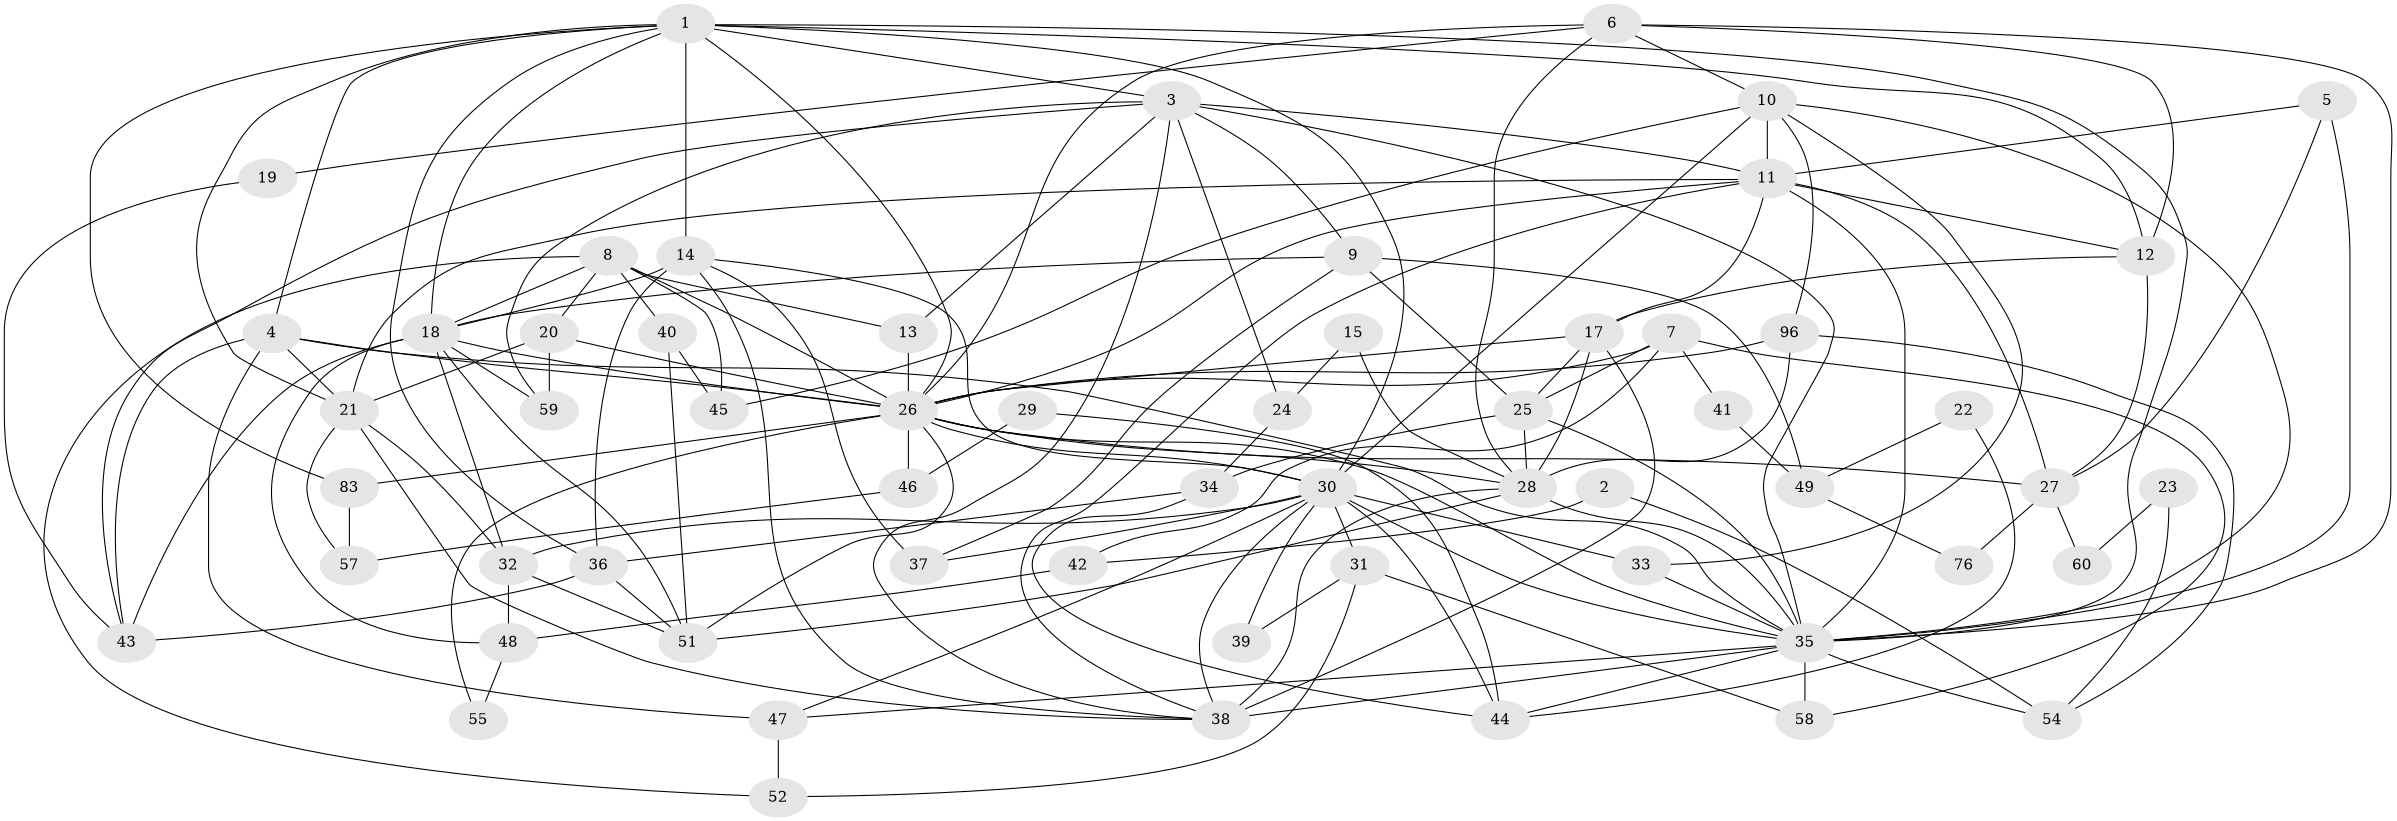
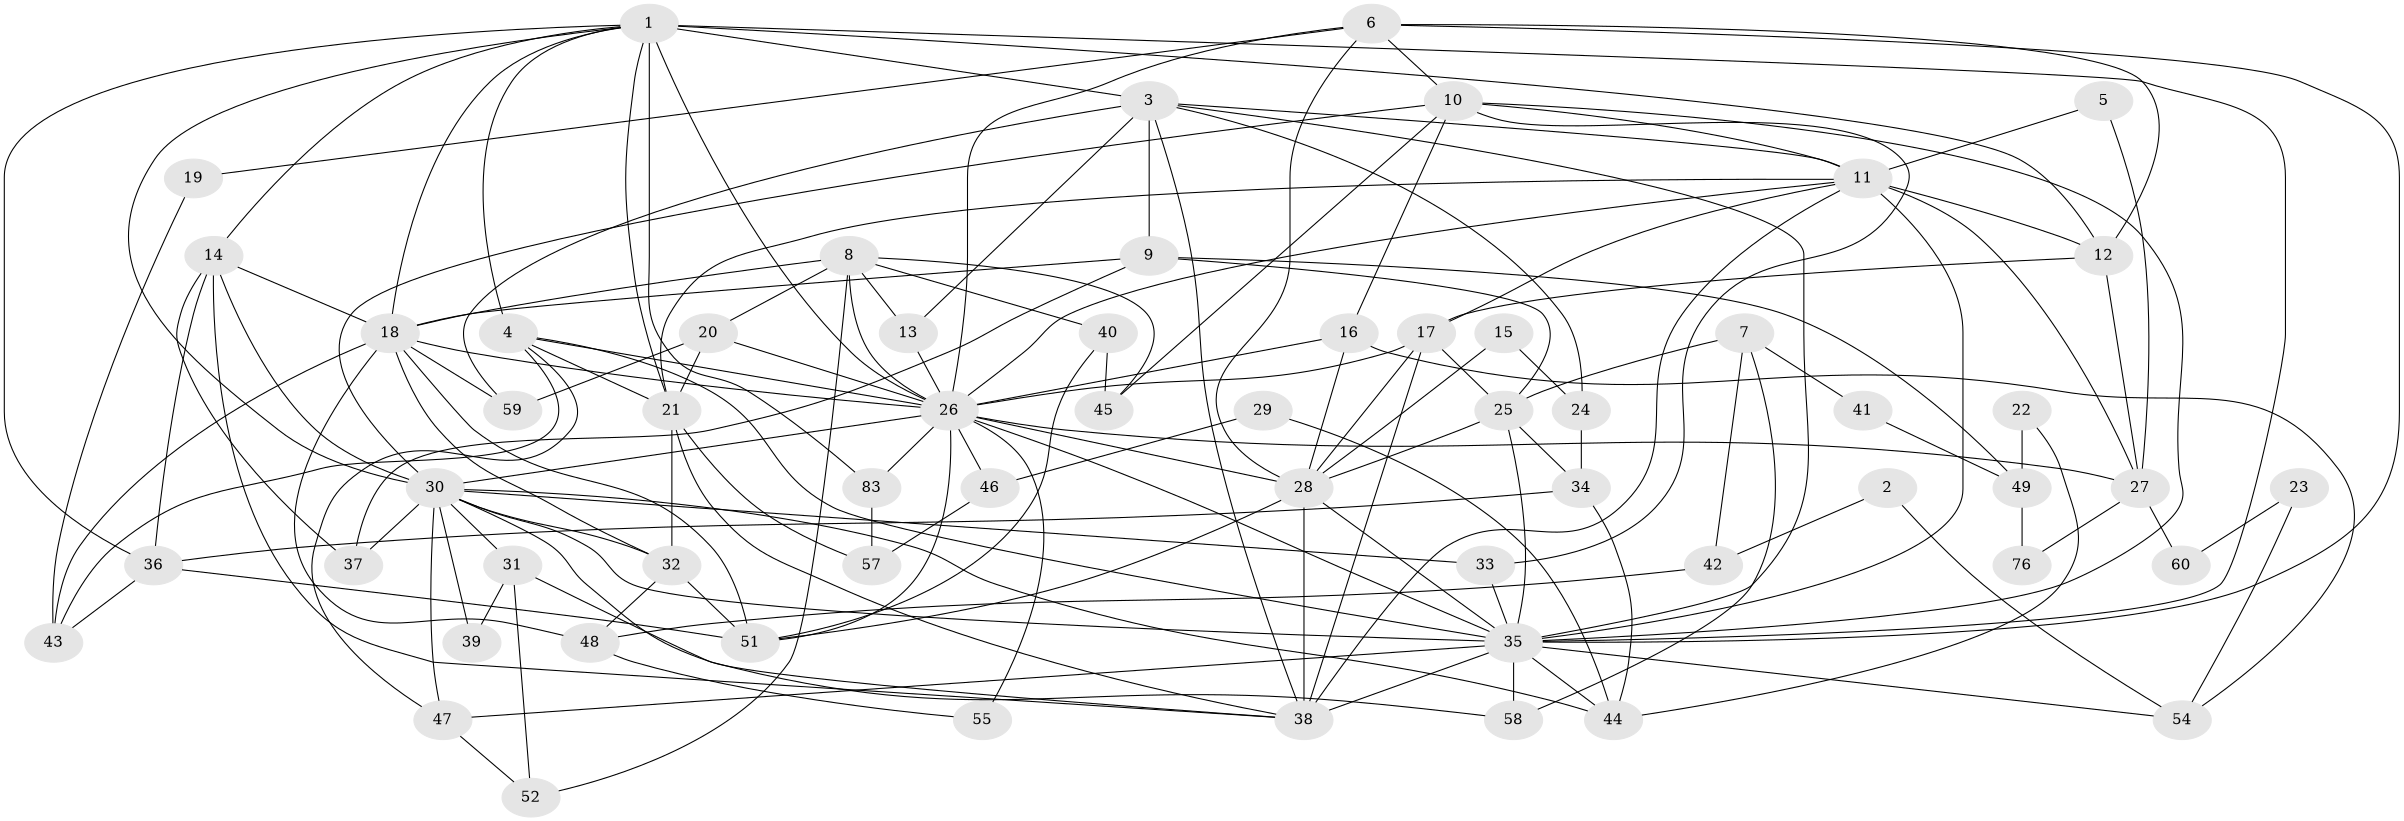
(494, 197) -> none
(1790, 333) -> (1349, 333)
(1293, 382) -> none
(2288, 555) -> none
